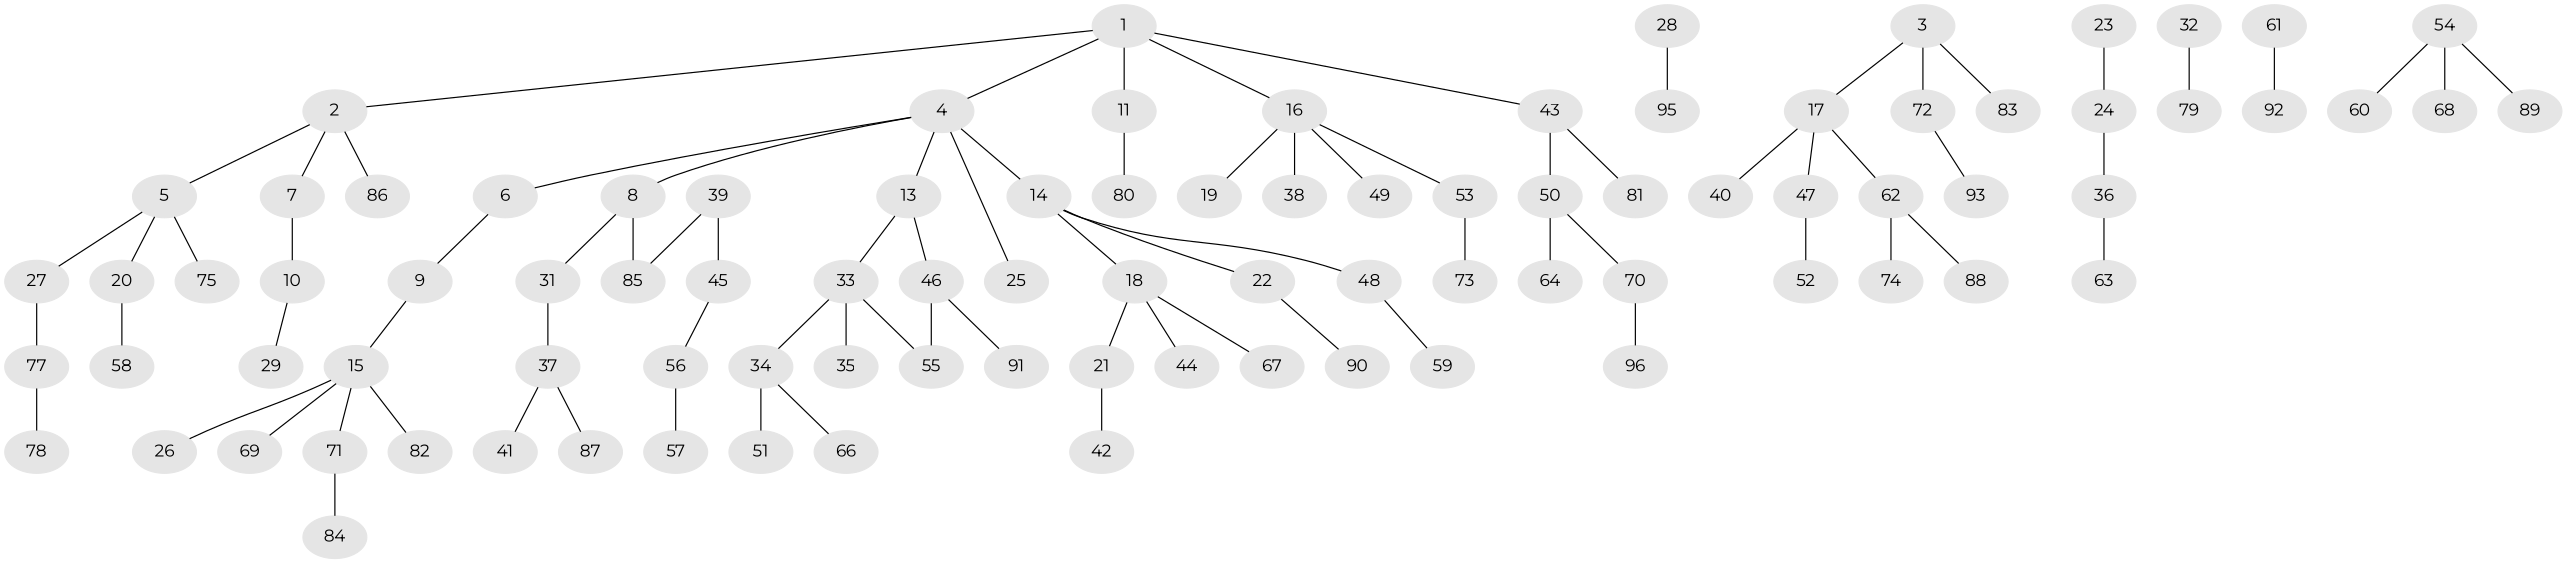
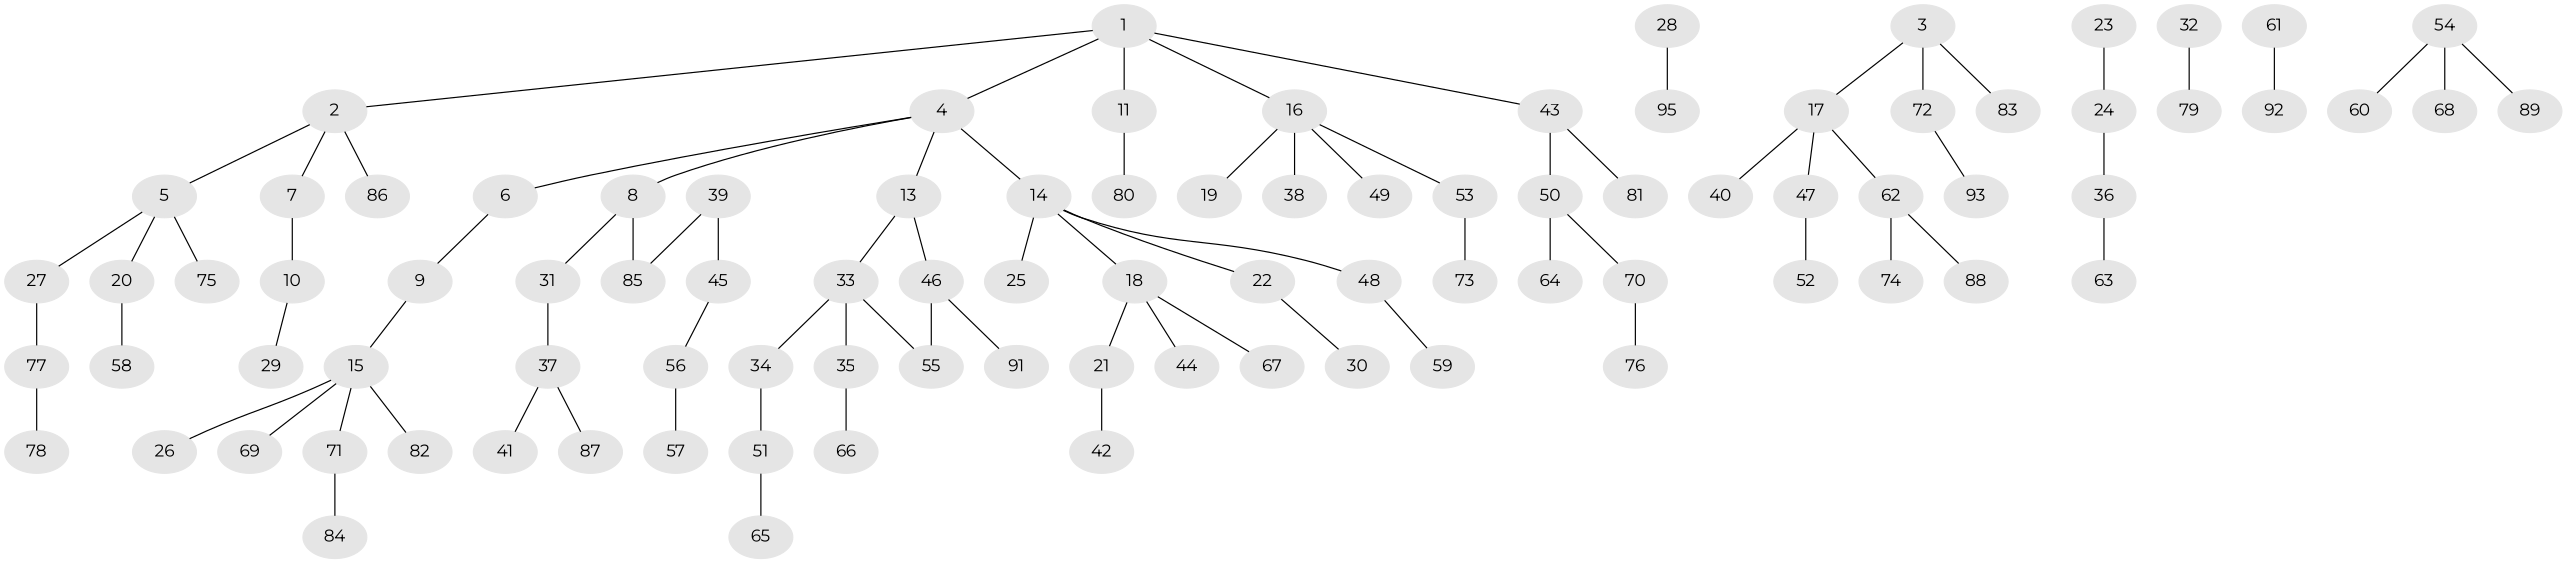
(979, 196) -> (1028, 239)
(1357, 367) -> (1357, 367)
(1635, 367) -> (1635, 367)
(803, 409) -> (846, 410)
none -> (761, 537)
